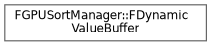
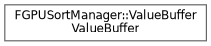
(106, 23) -> (106, 23)
